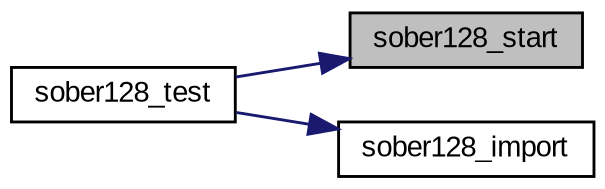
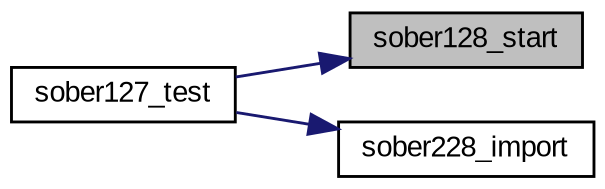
(123, 95) -> (123, 95)
(466, 149) -> (466, 149)
